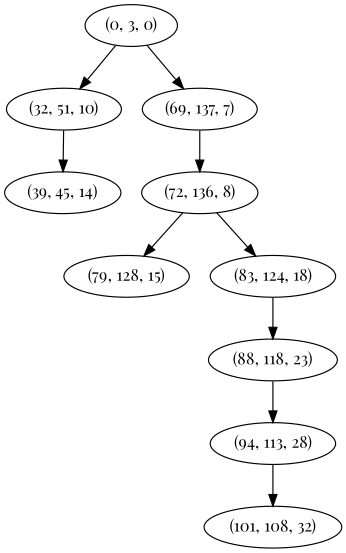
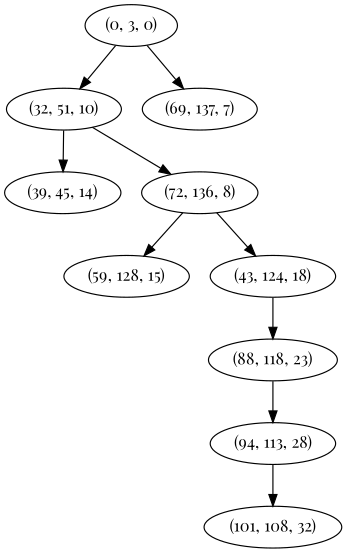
(200, 145) -> (126, 148)
(127, 276) -> (127, 276)
(273, 276) -> (273, 276)
